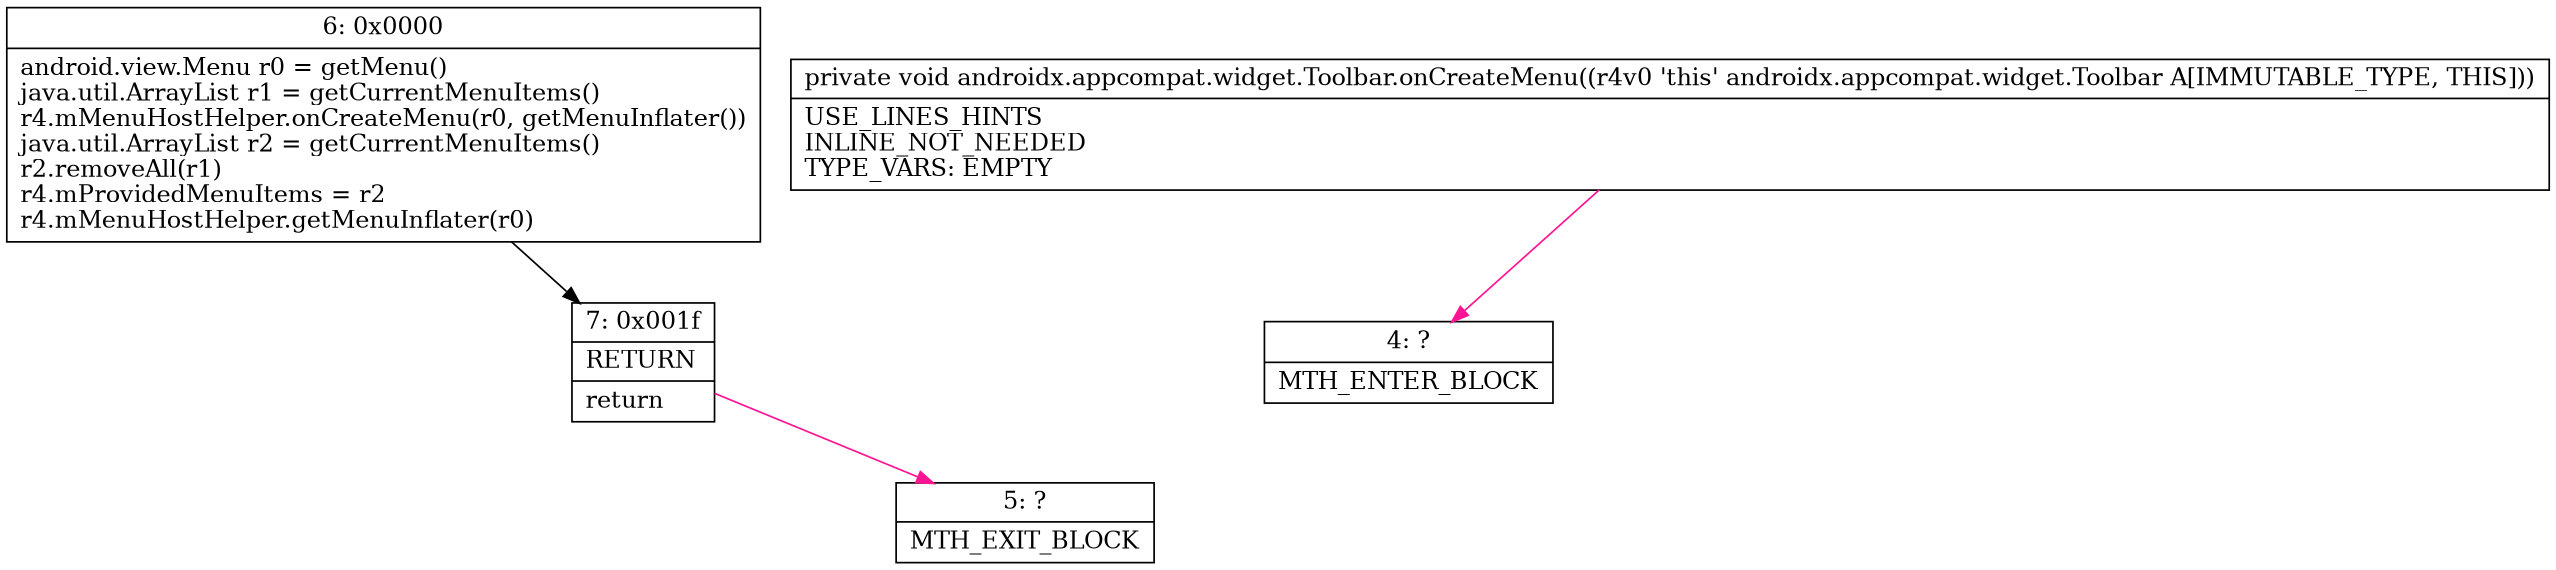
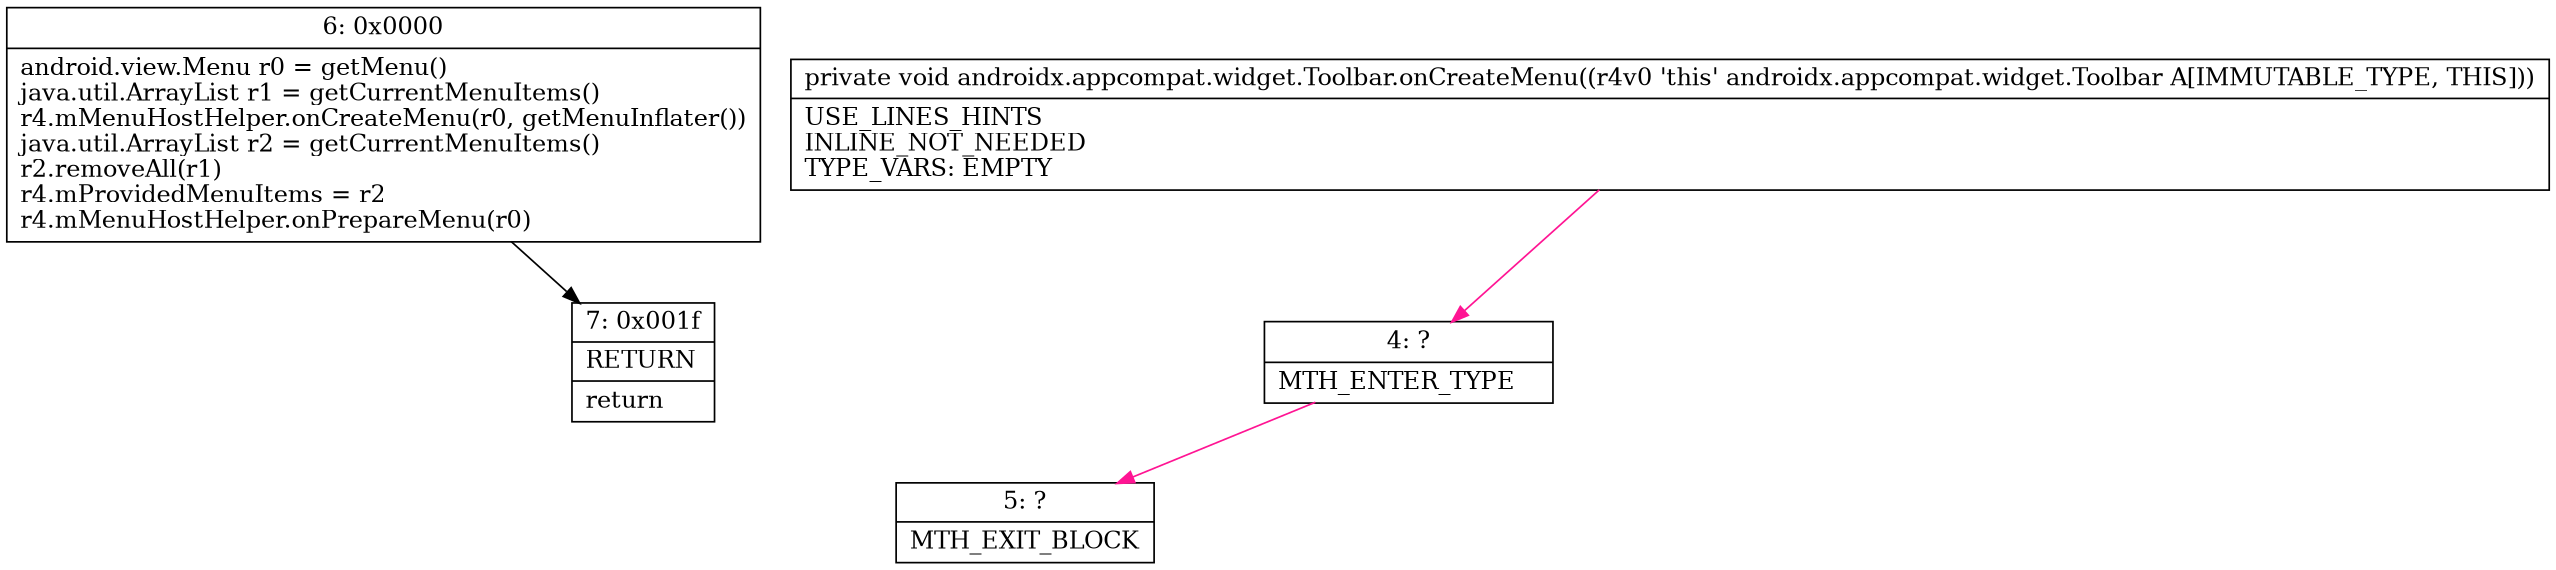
(277, 221) -> (276, 221)
(1409, 382) -> (1397, 382)
(816, 435) -> (1224, 440)
